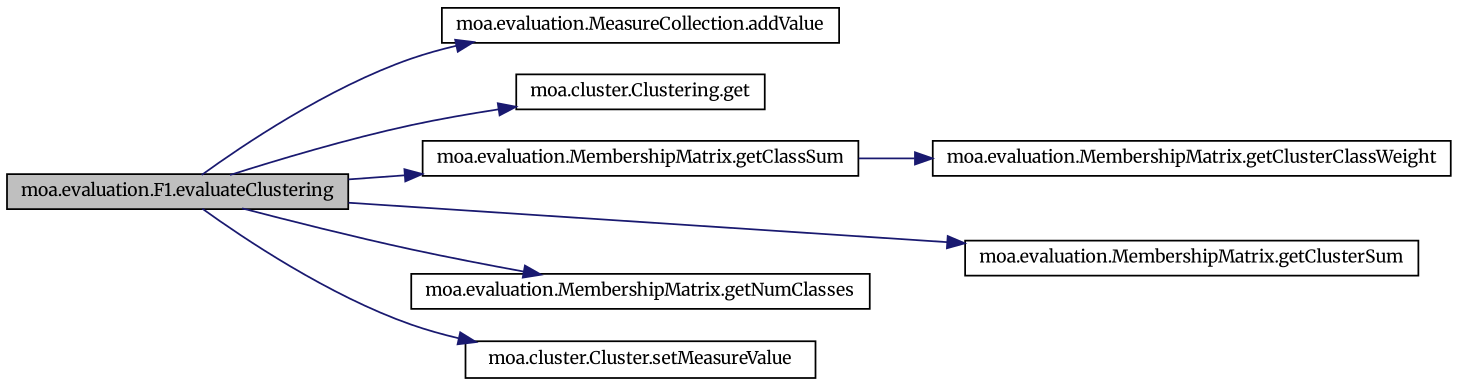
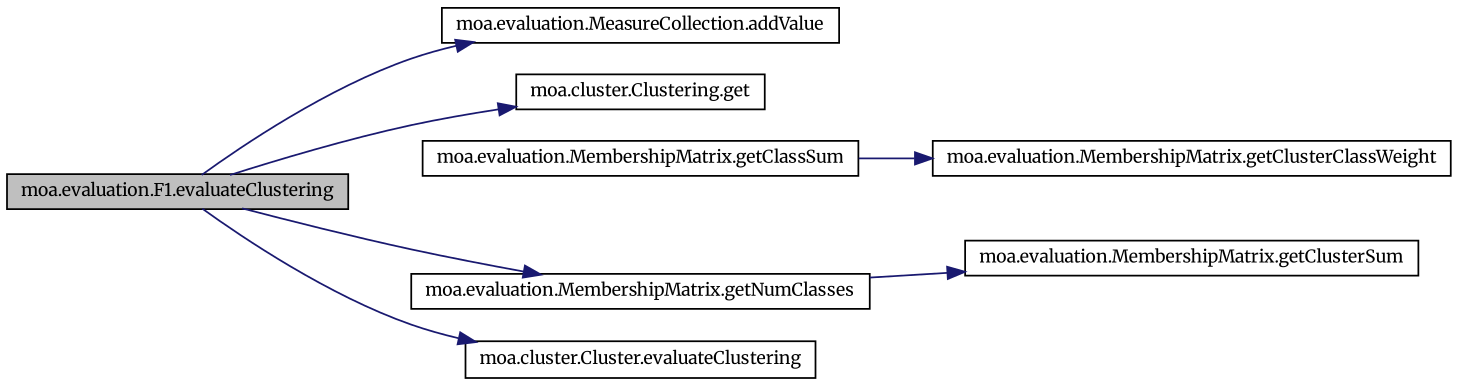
(376, 177) -> none
(648, 222) -> (908, 275)
(640, 360) -> (640, 360)
